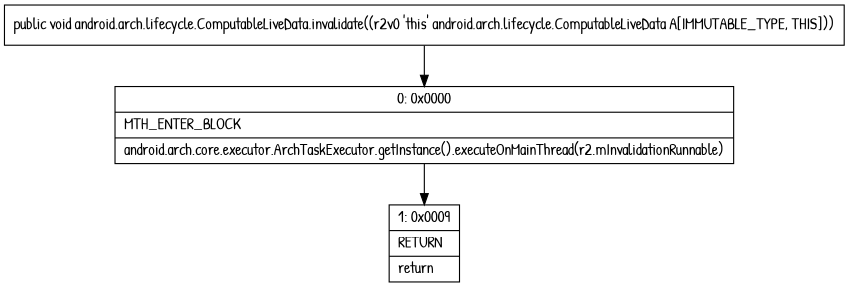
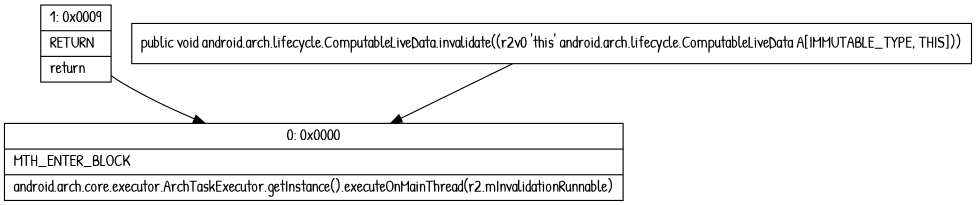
(424, 179) -> (152, 99)
